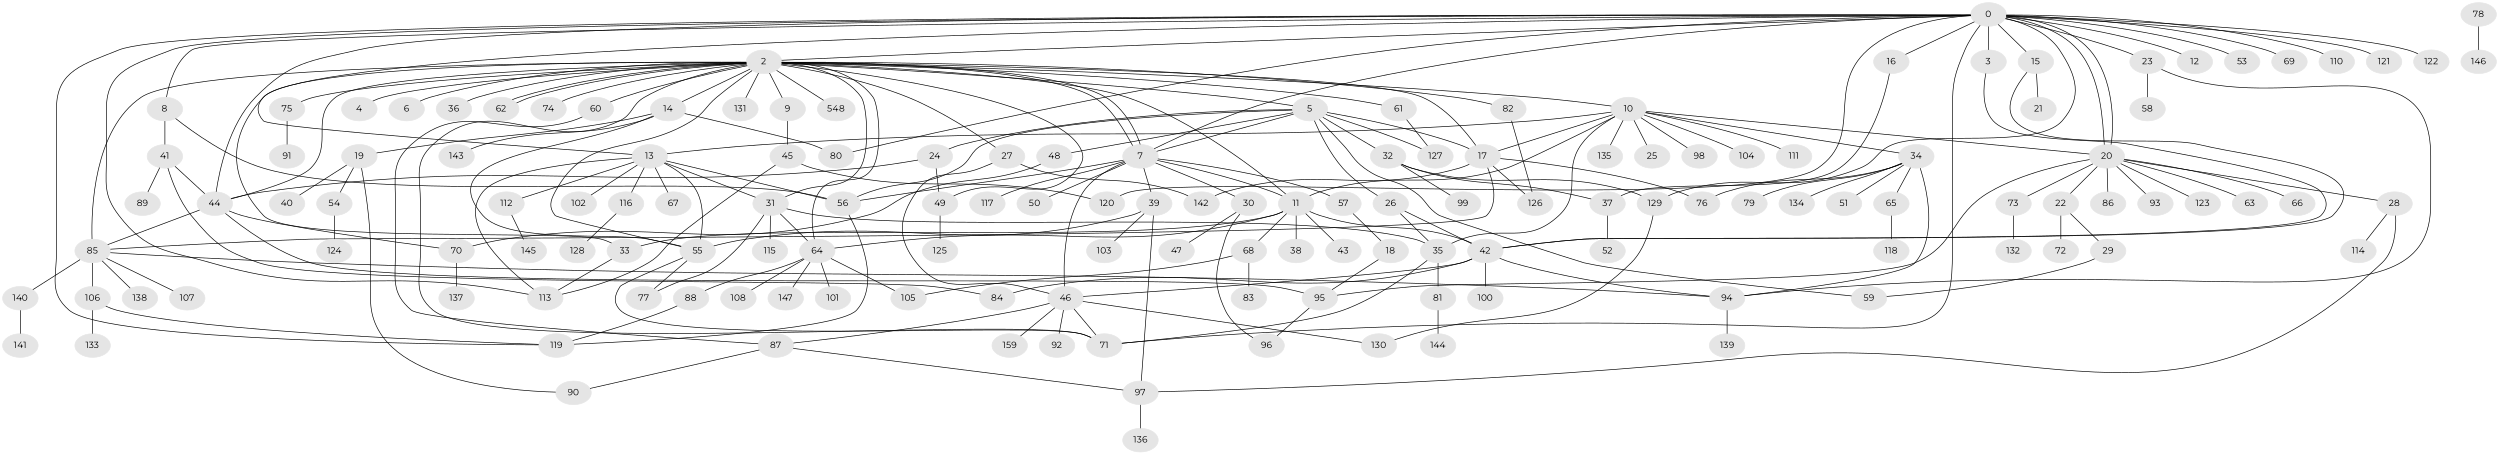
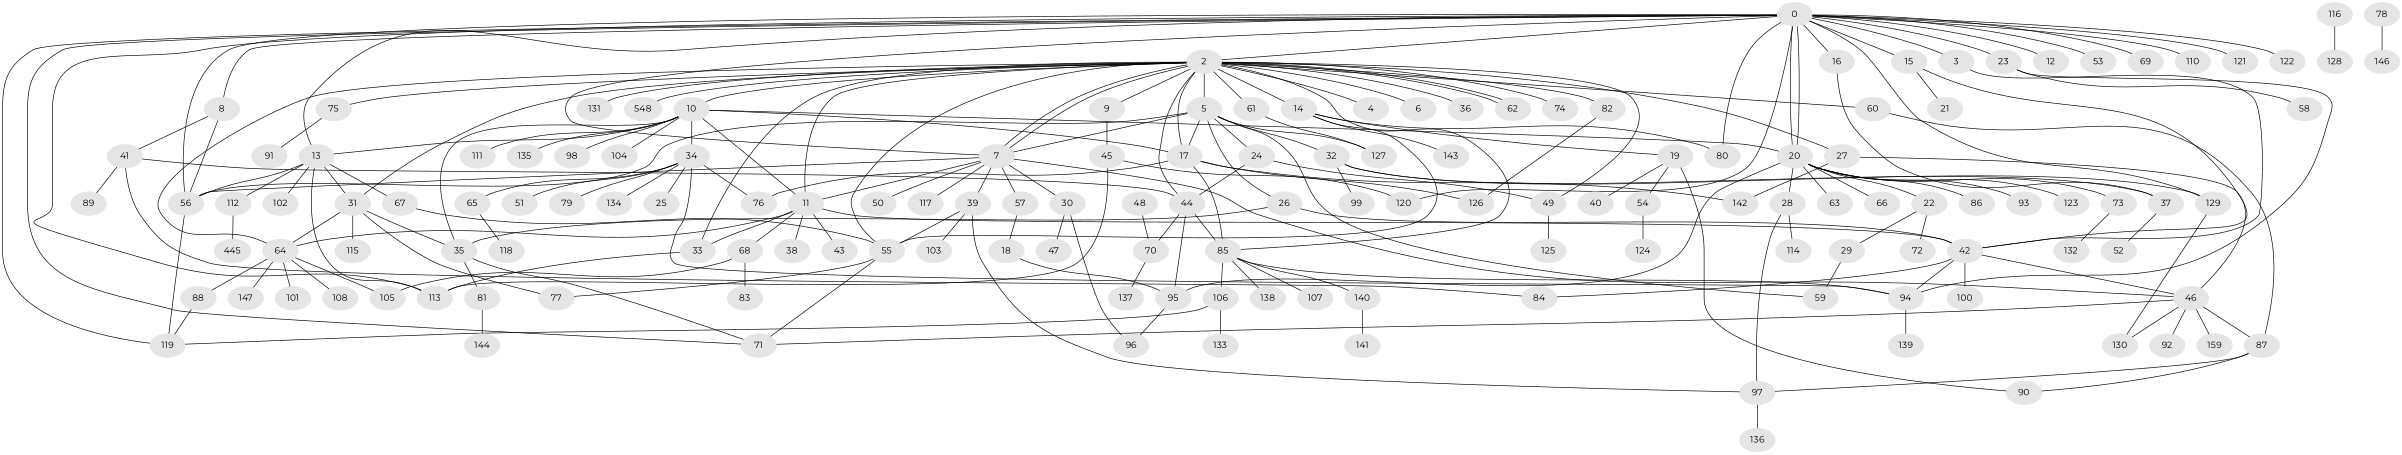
(1054, 20) -> (711, 21)
(1215, 127) -> none
(1640, 133) -> (677, 180)
(637, 182) -> none
(698, 194) -> (553, 223)
(529, 251) -> (233, 251)
(424, 300) -> none
